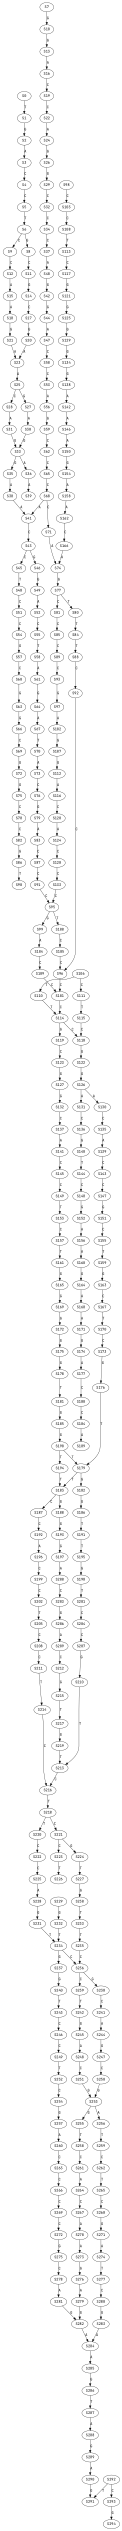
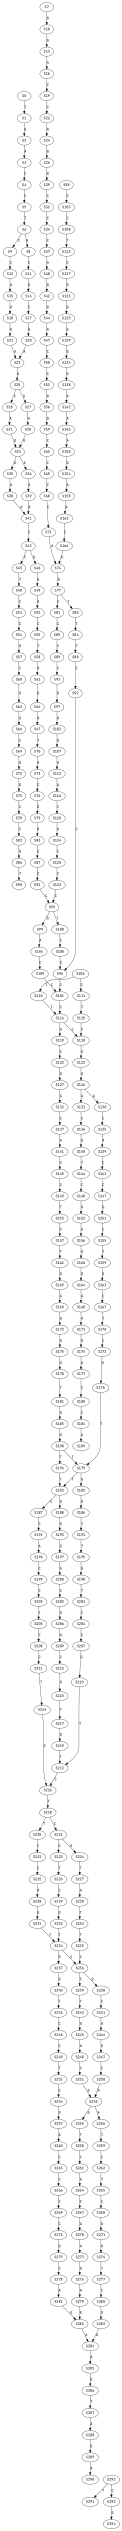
(38, 506) -> (28, 506)
none -> (59, 1889)
(90, 2489) -> none
